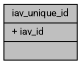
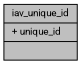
(28, 32) -> (37, 32)
